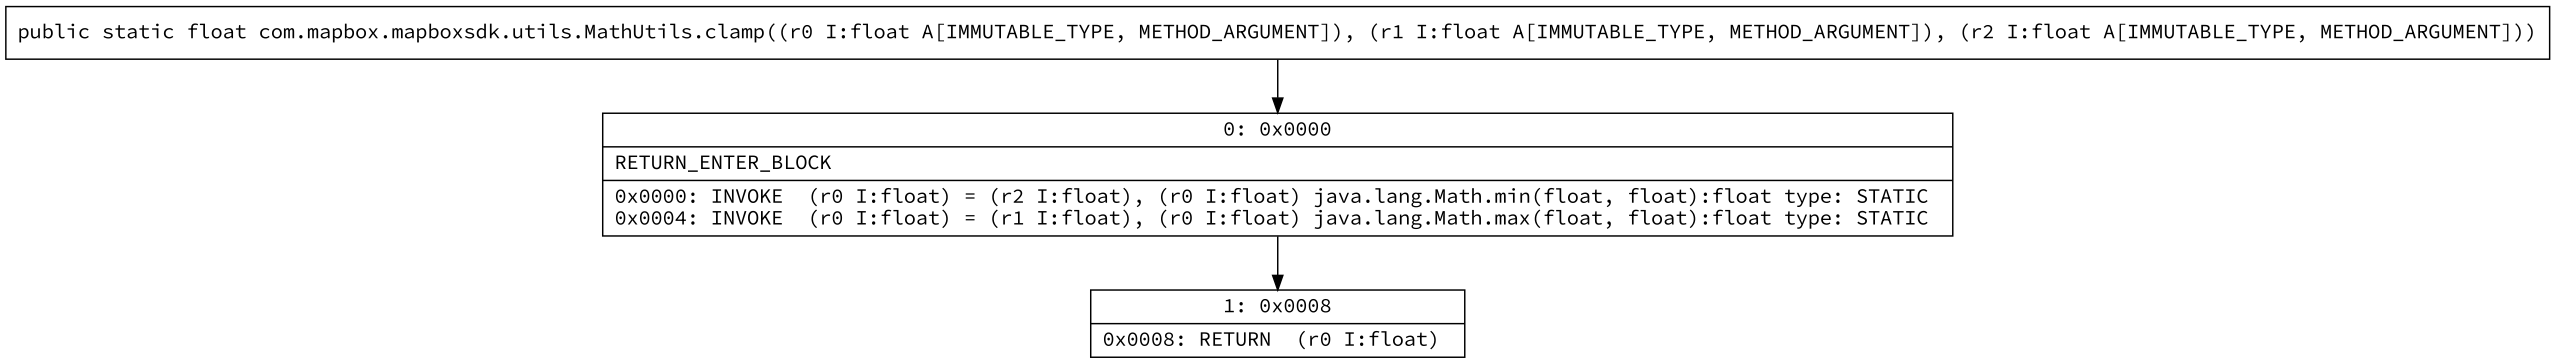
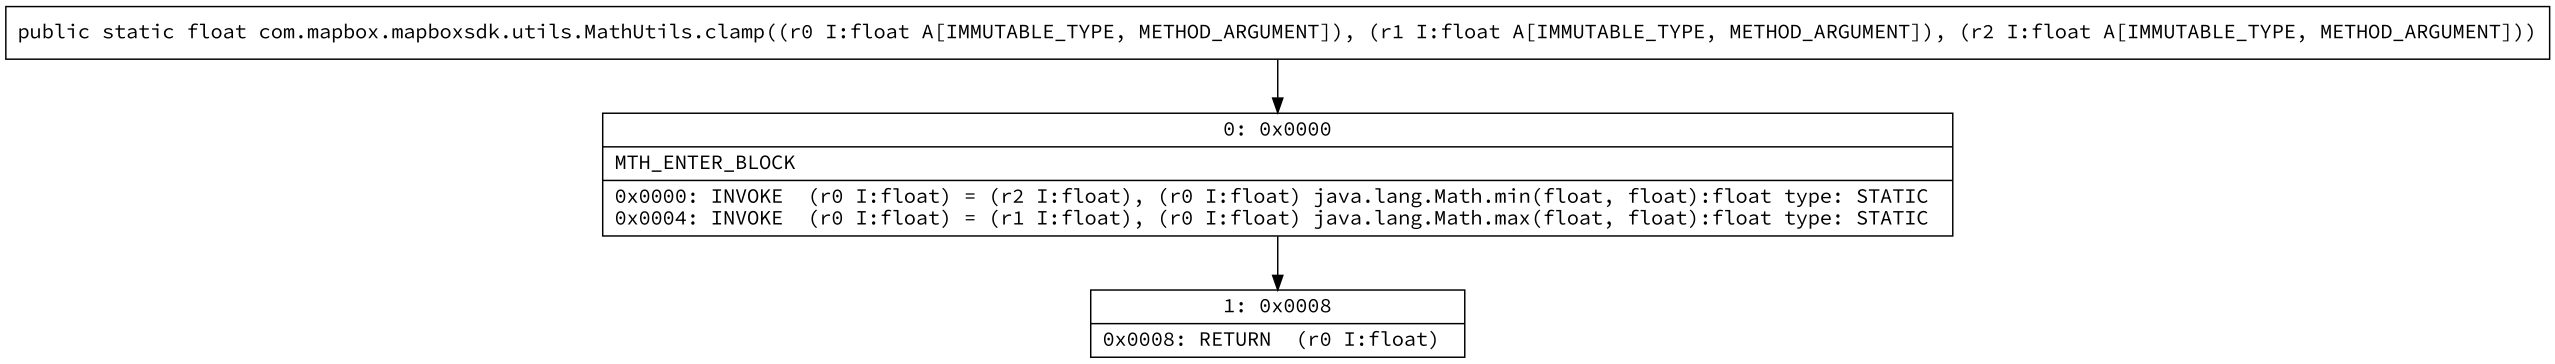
(723, 163) -> (705, 163)
